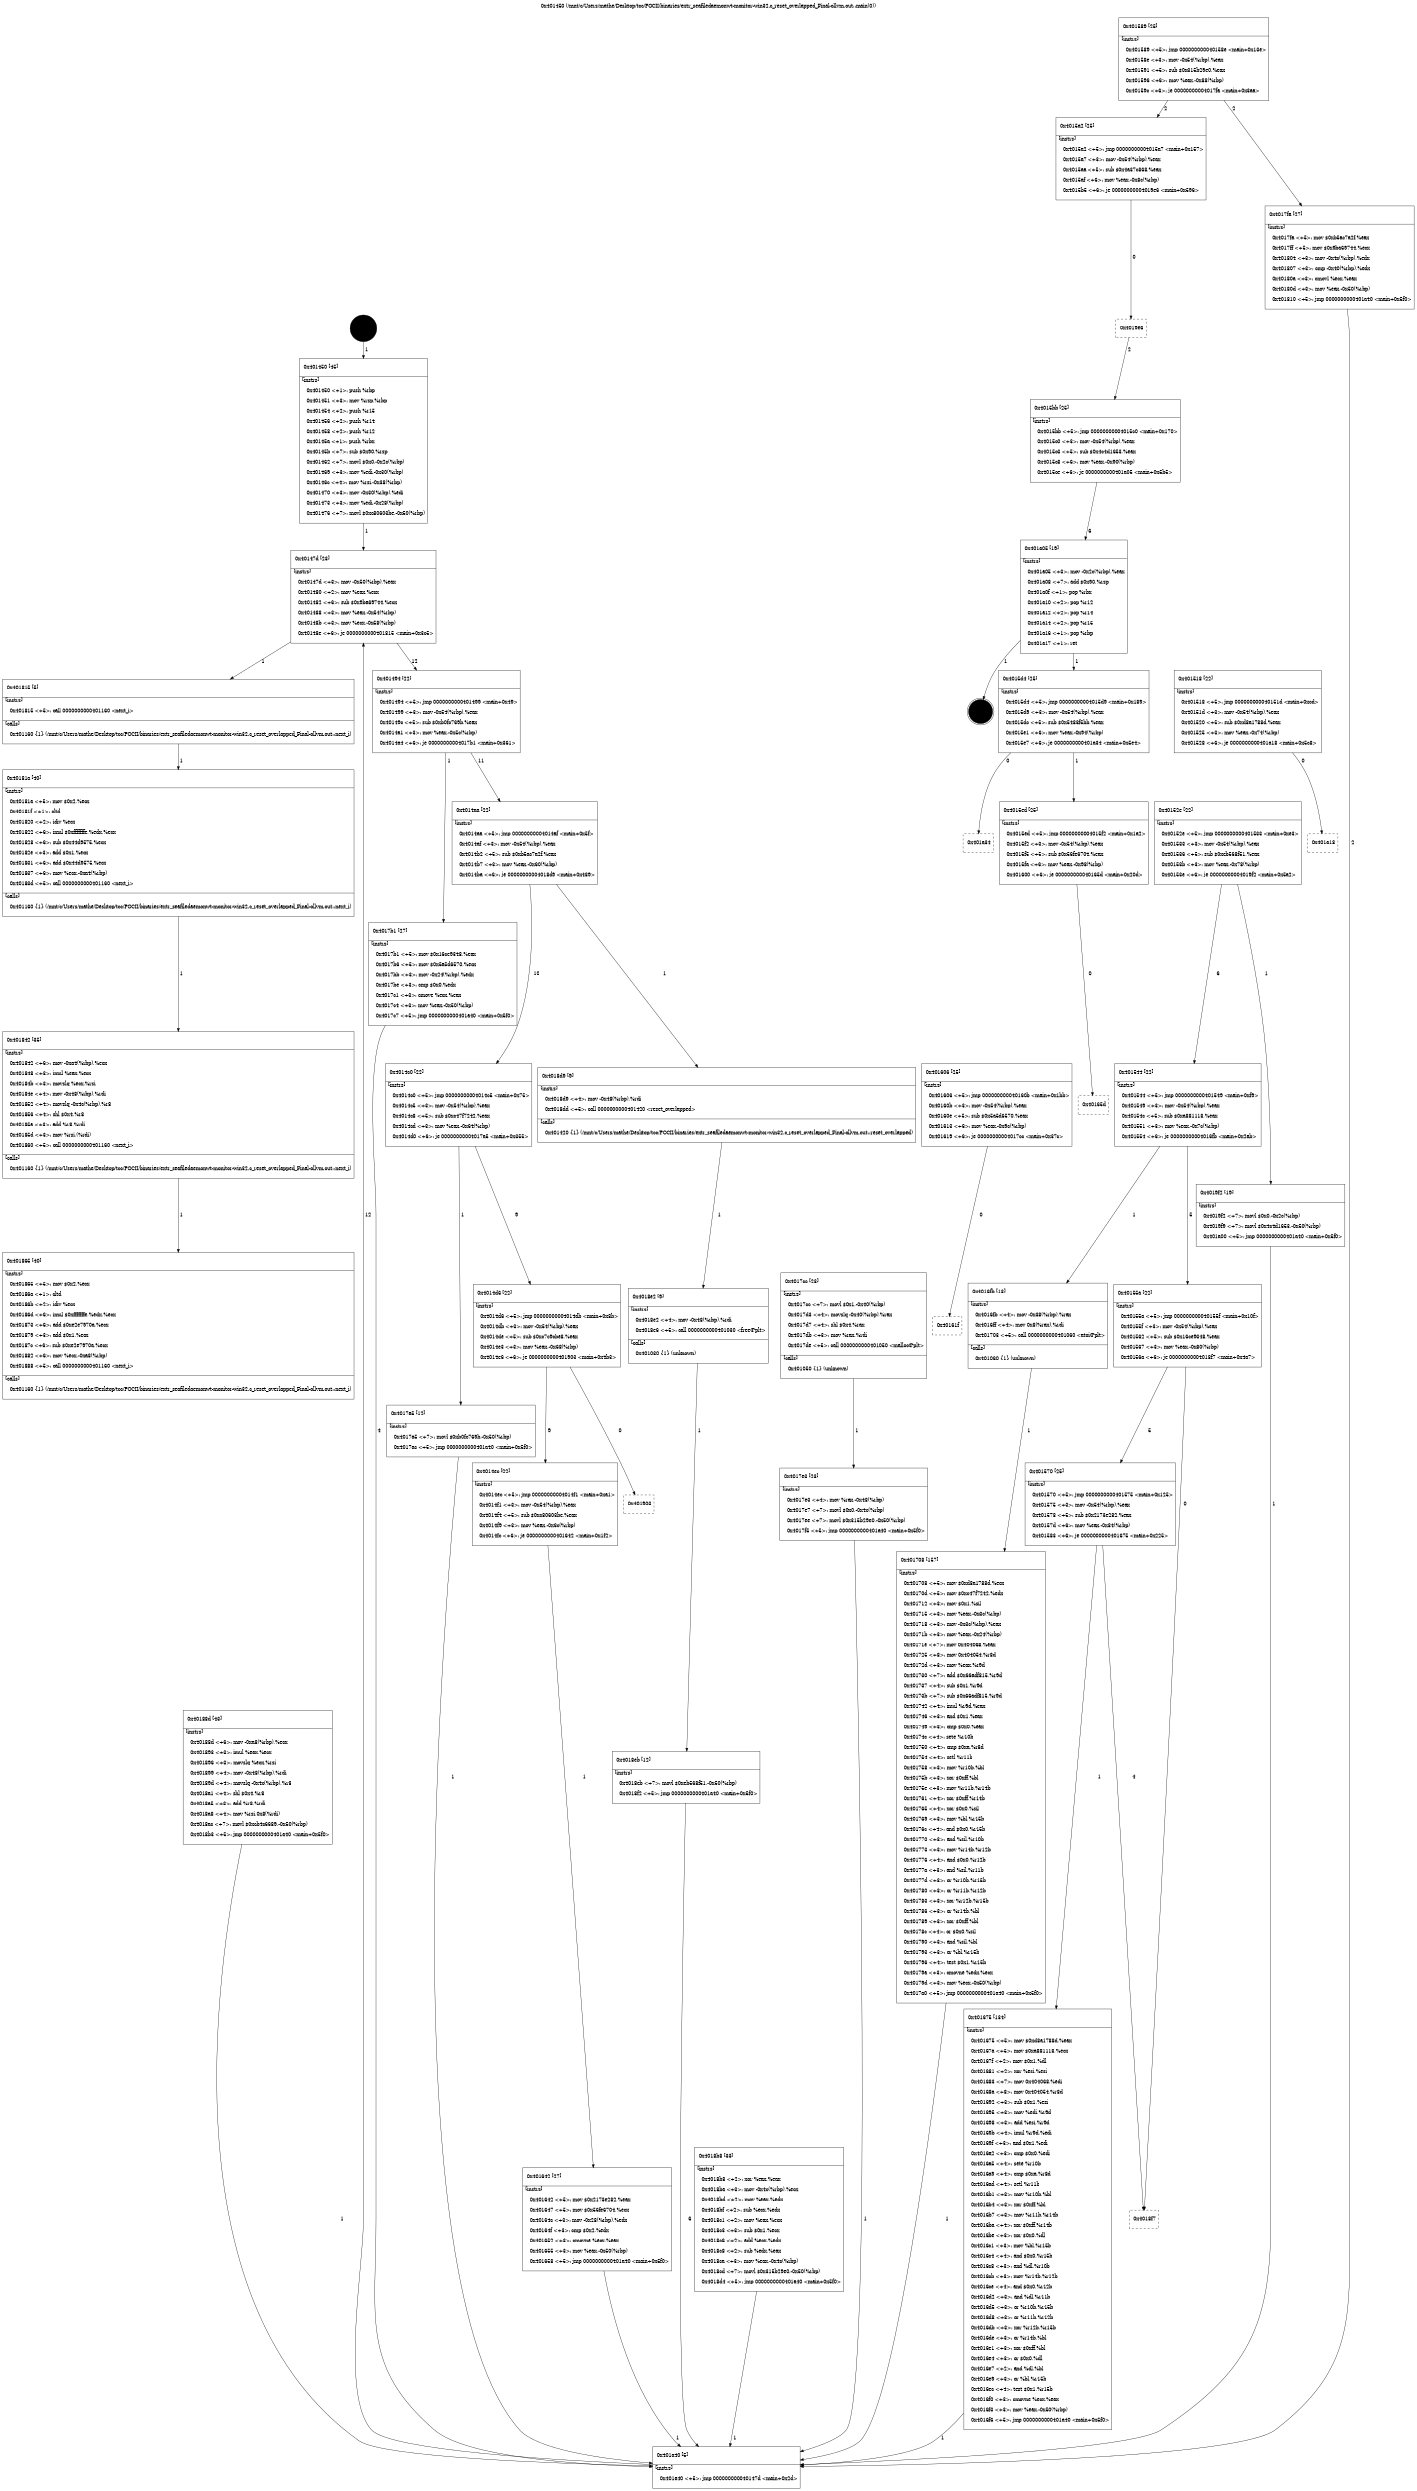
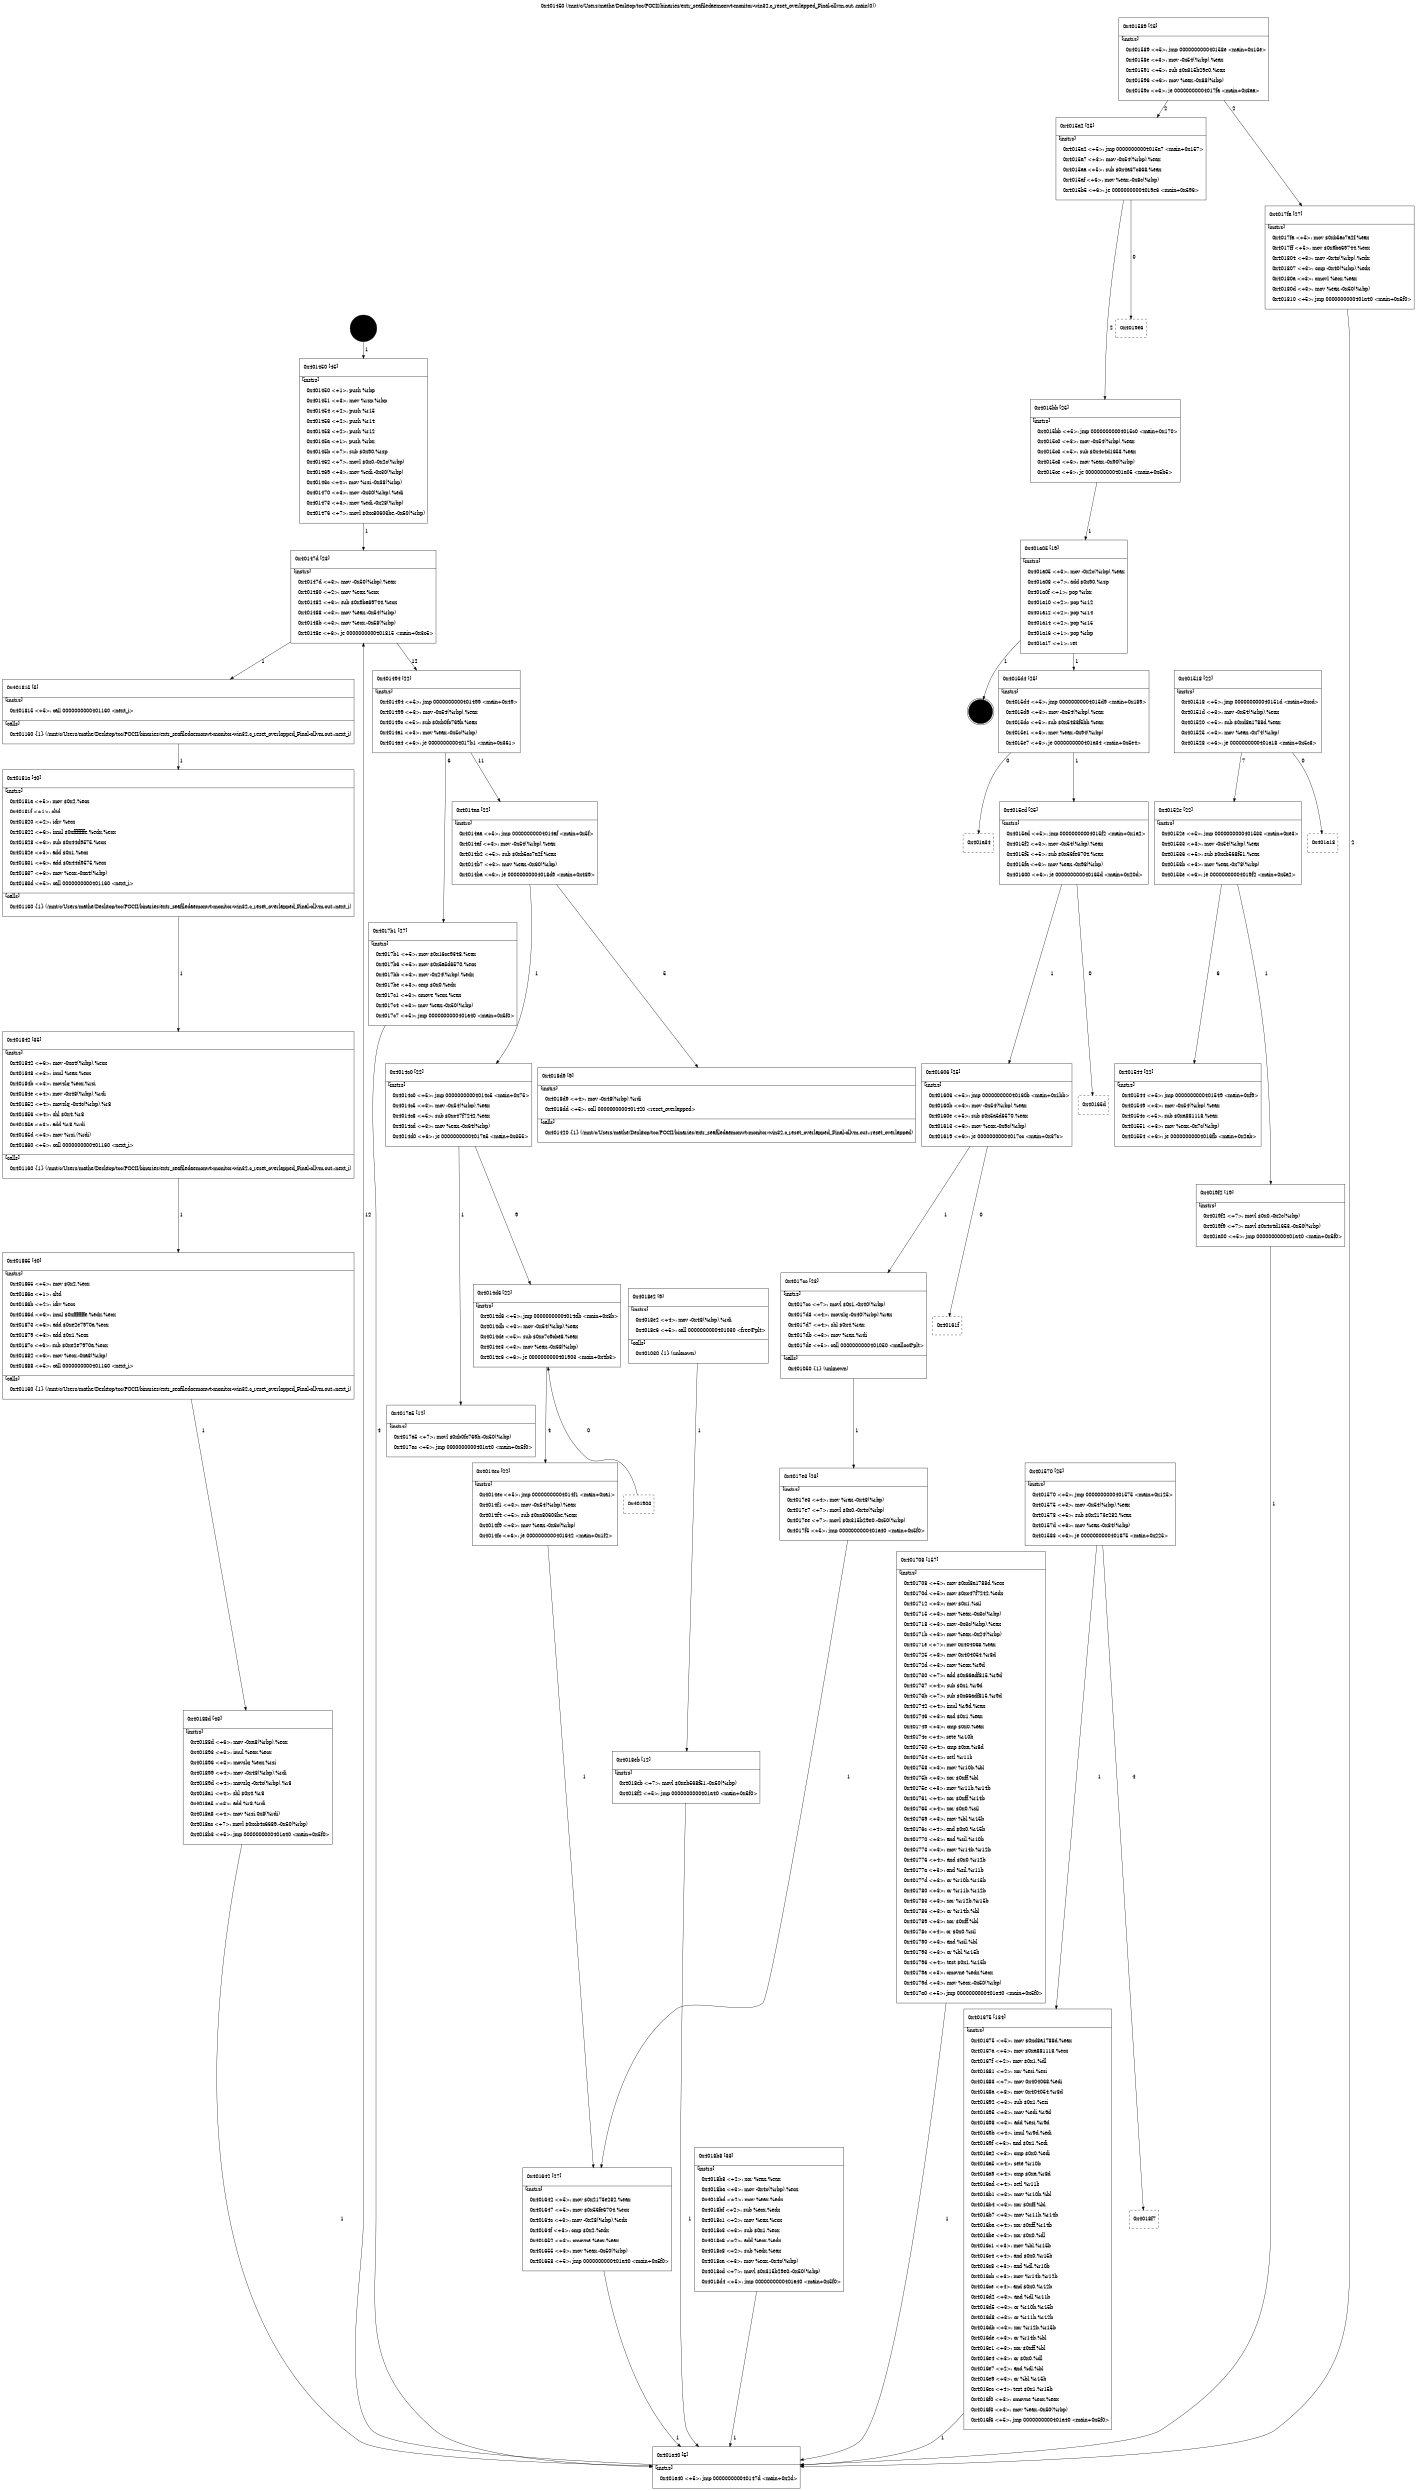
(1122, 367) -> (1110, 298)
(1089, 532) -> (1089, 532)
(448, 761) -> (448, 761)
none -> (1238, 776)
none -> (1036, 972)
(536, 974) -> (536, 974)
(664, 974) -> (664, 974)
none -> (930, 1208)
(713, 1214) -> none
(1038, 1326) -> none
(1188, 1326) -> none
(603, 1429) -> (578, 1449)
(549, 1431) -> (549, 1431)
none -> (218, 1553)
(862, 2010) -> (785, 1903)
(436, 2018) -> none
(689, 2219) -> (689, 2219)
